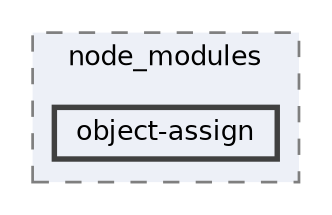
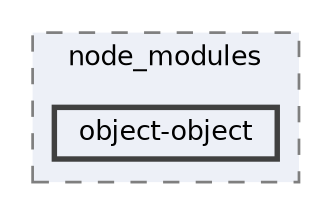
(166, 133) -> (166, 133)
